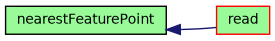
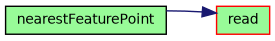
(198, 29) -> (184, 11)
